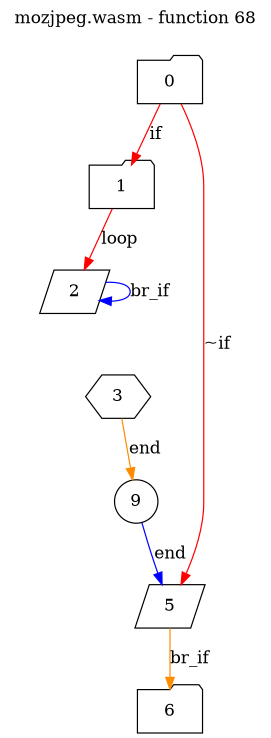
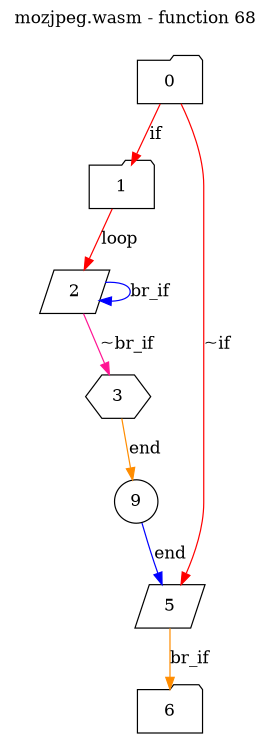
none -> (94, 339)
